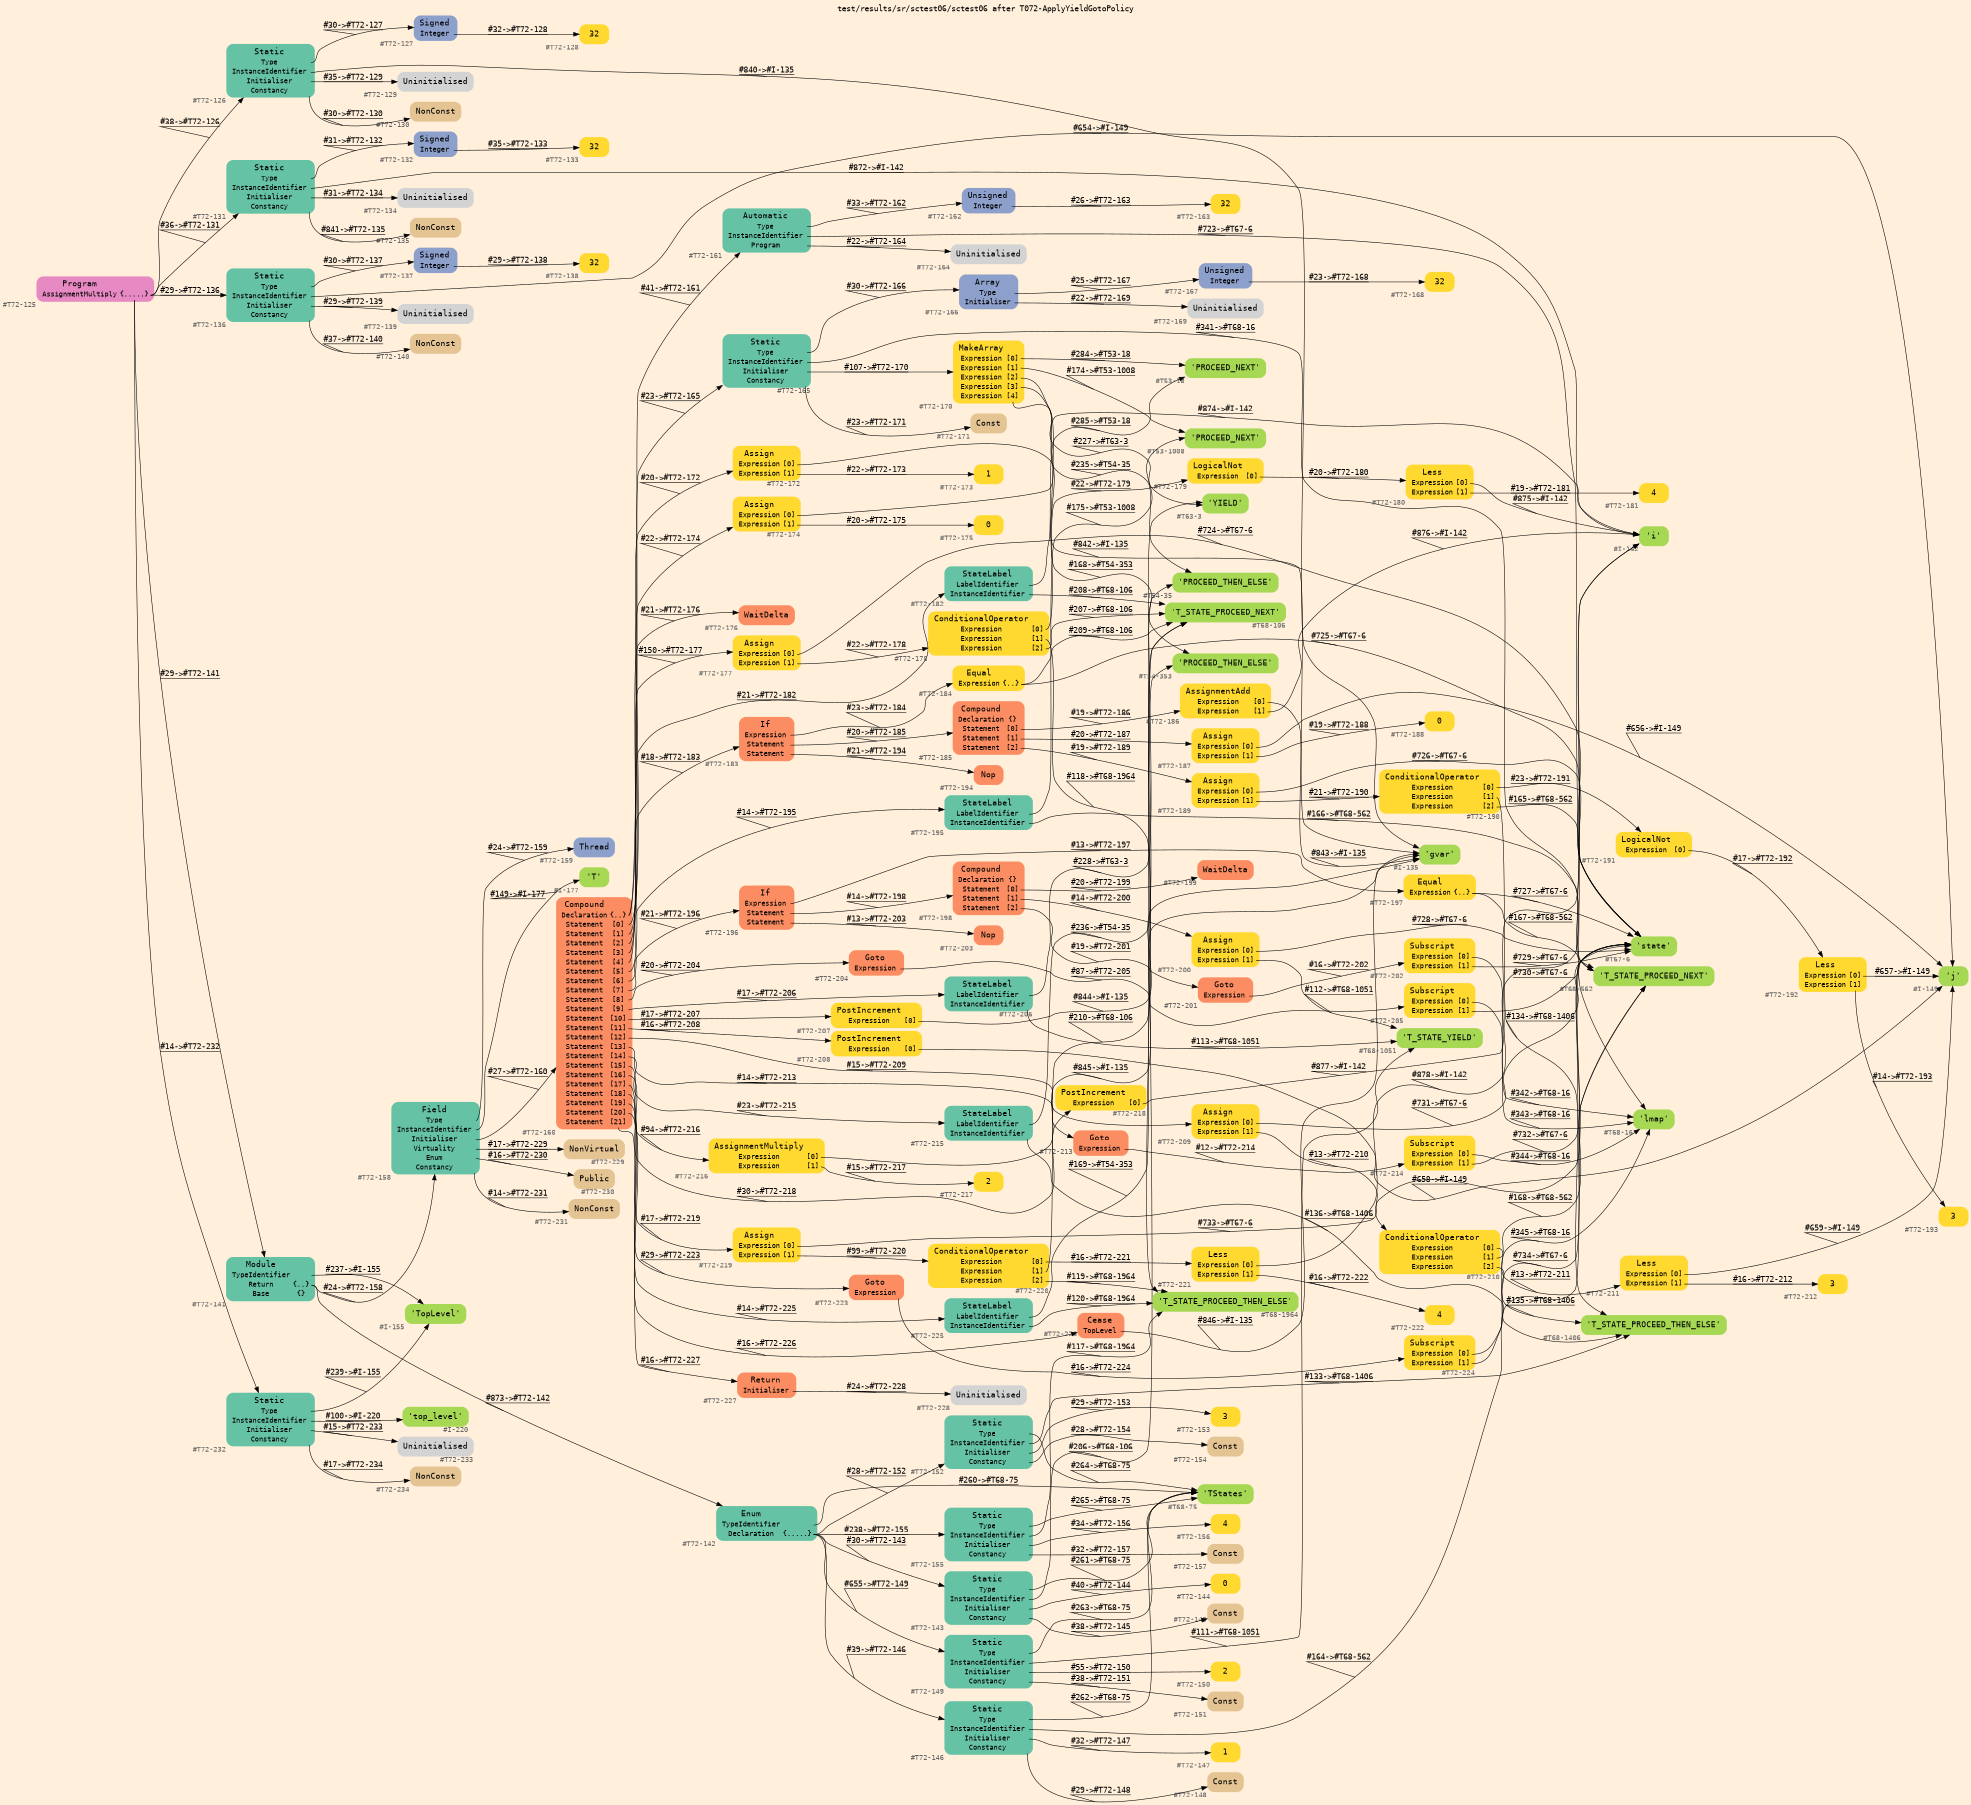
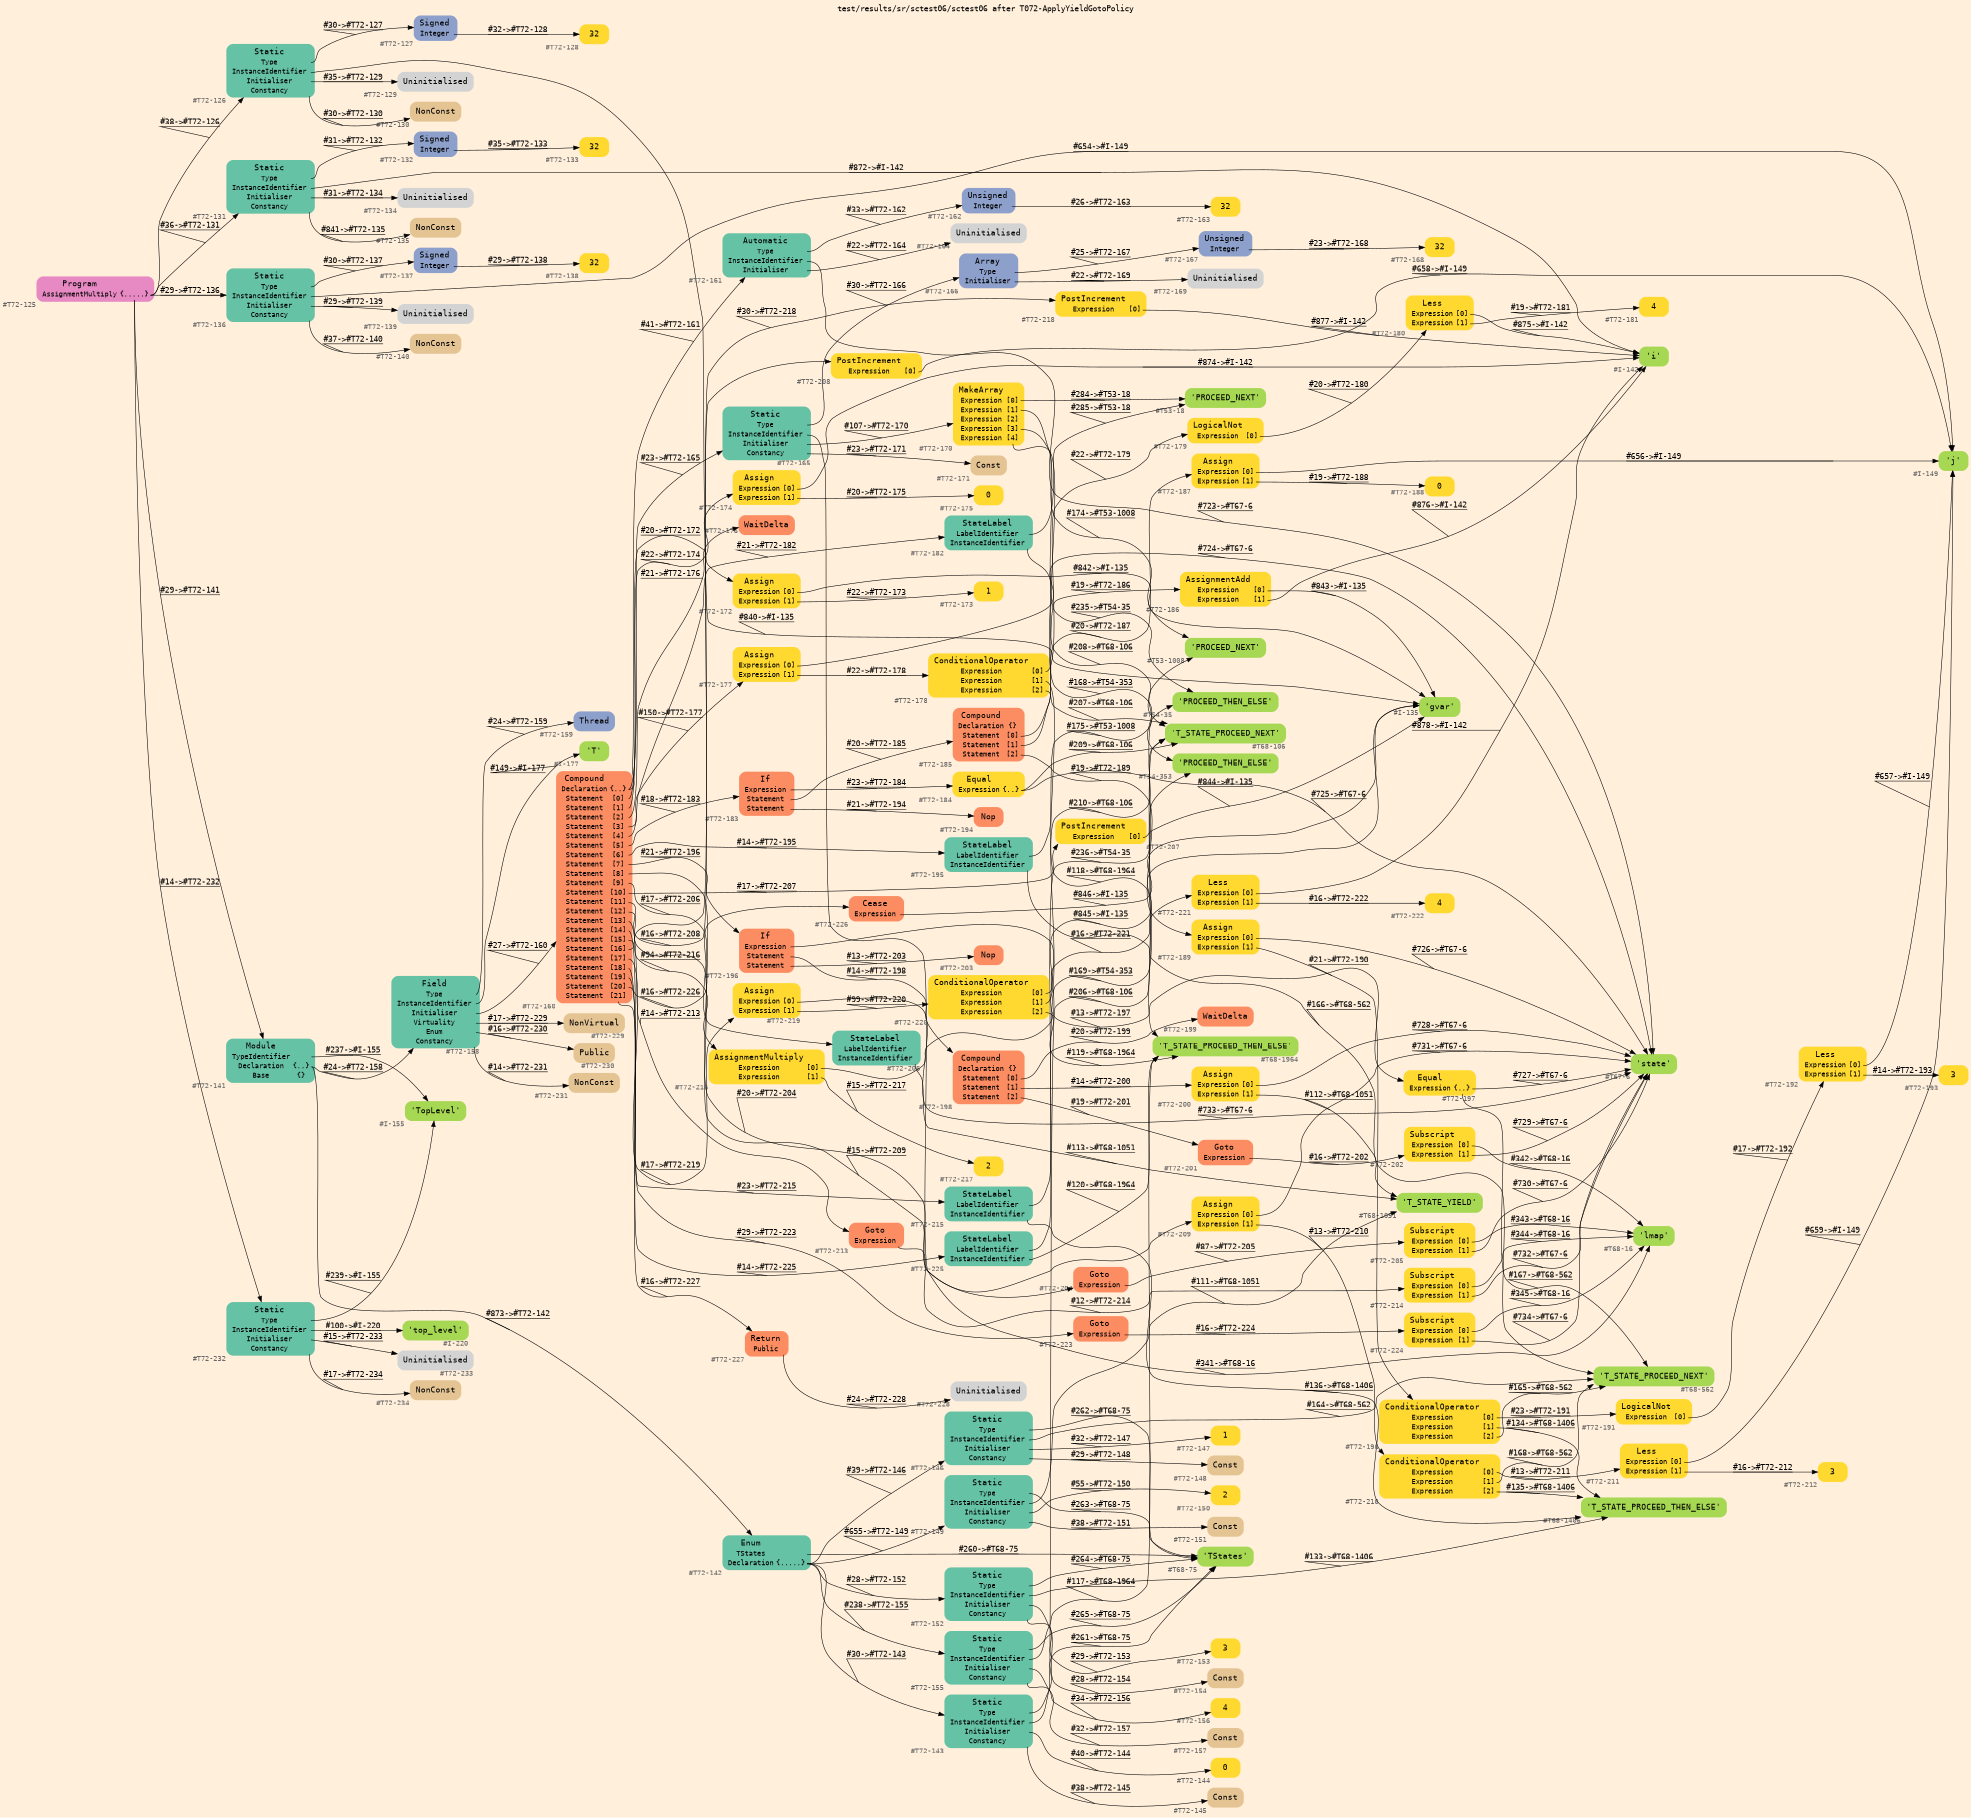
(766, 245) -> (766, 270)
(1226, 504) -> none
(261, 1285) -> (261, 1066)
(1100, 1331) -> (875, 914)
(766, 1391) -> (766, 1349)
(751, 1525) -> (751, 1554)
